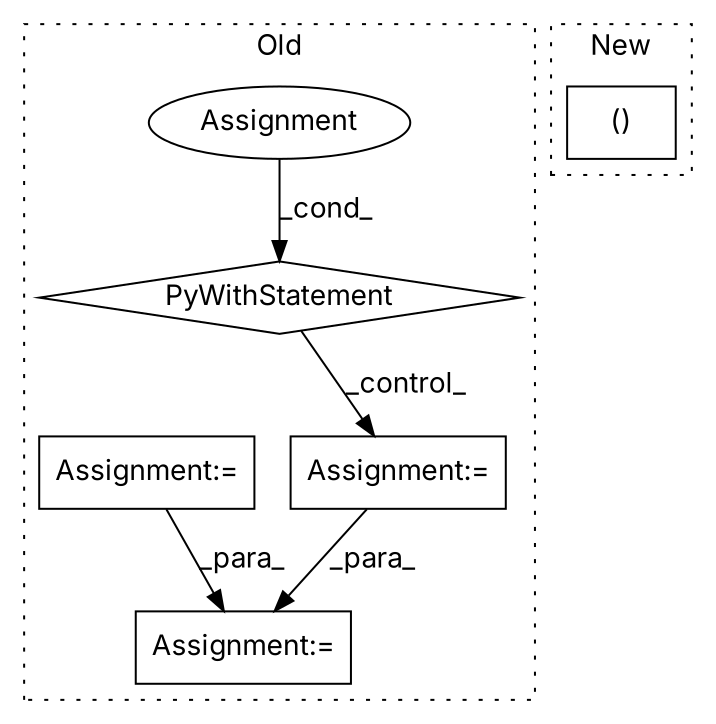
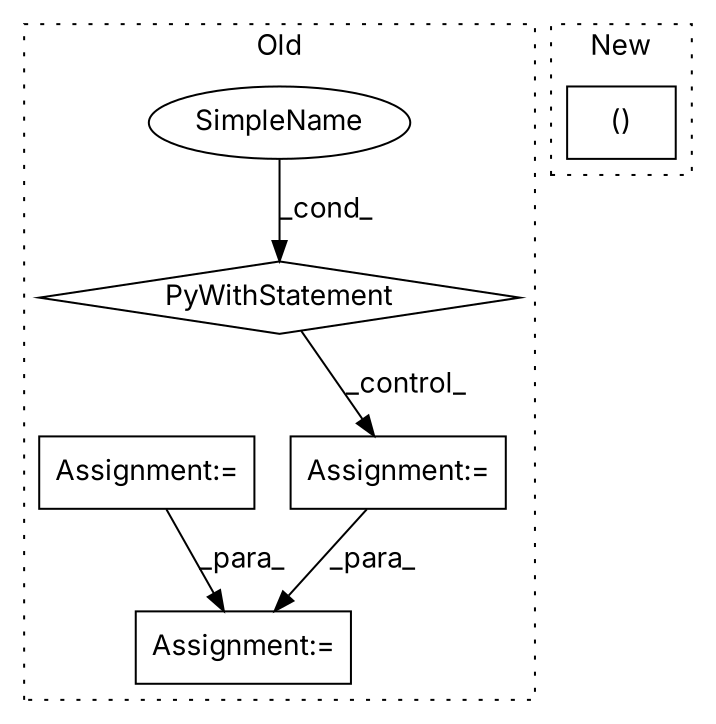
(280, 123) -> (280, 123)
